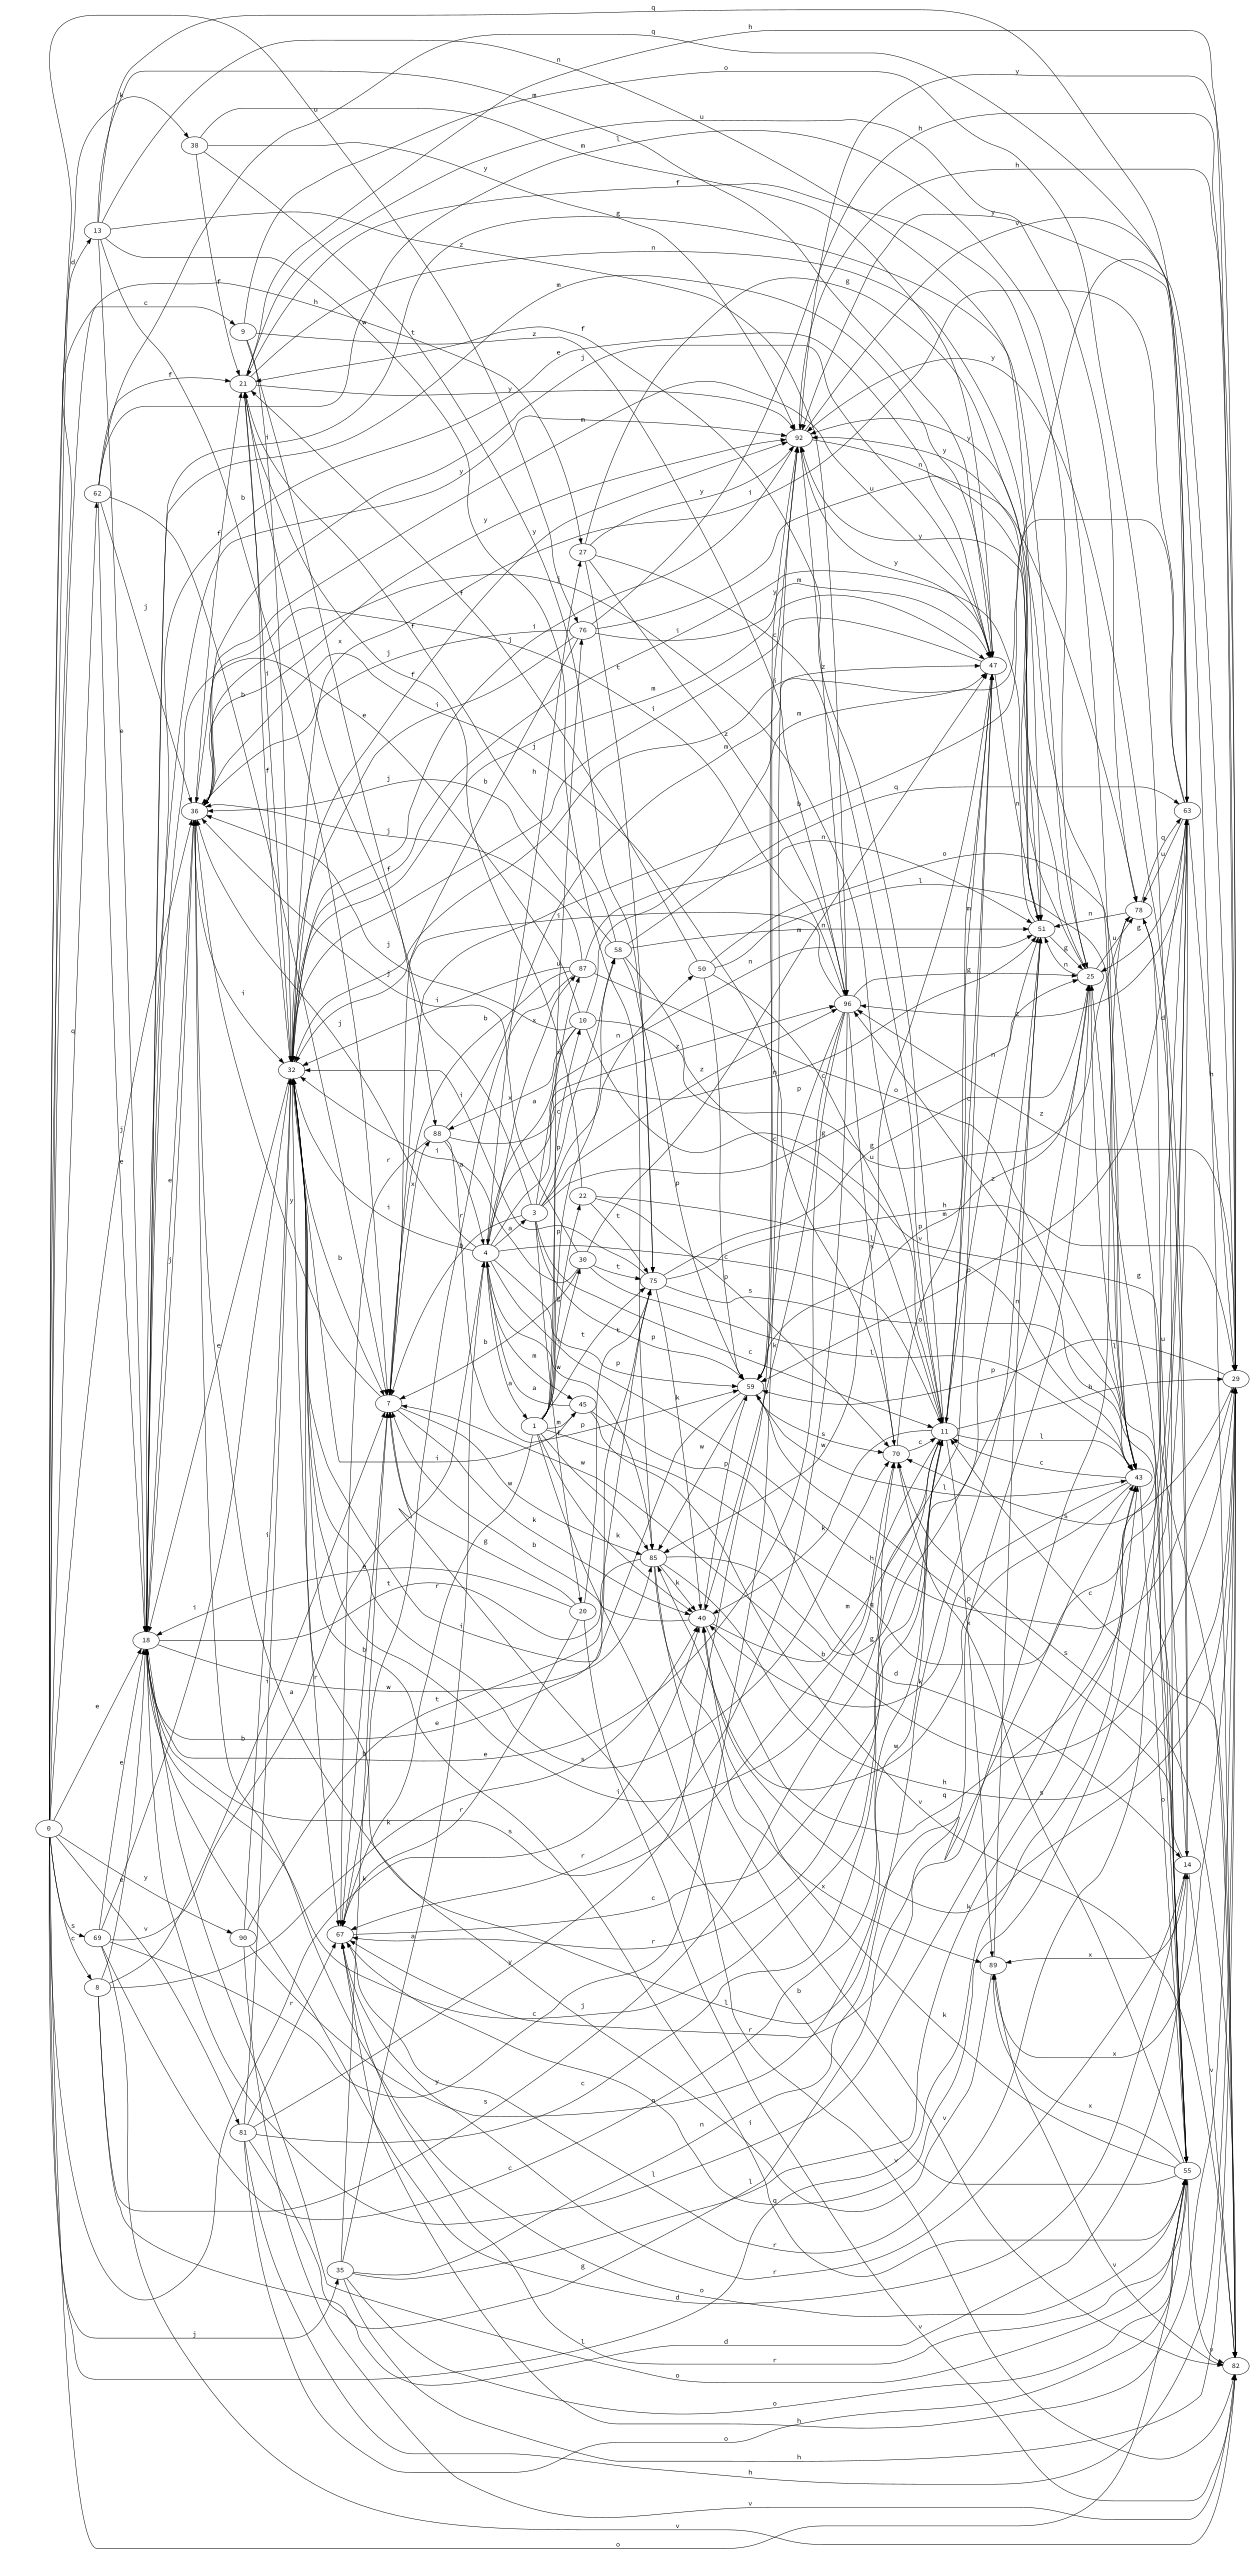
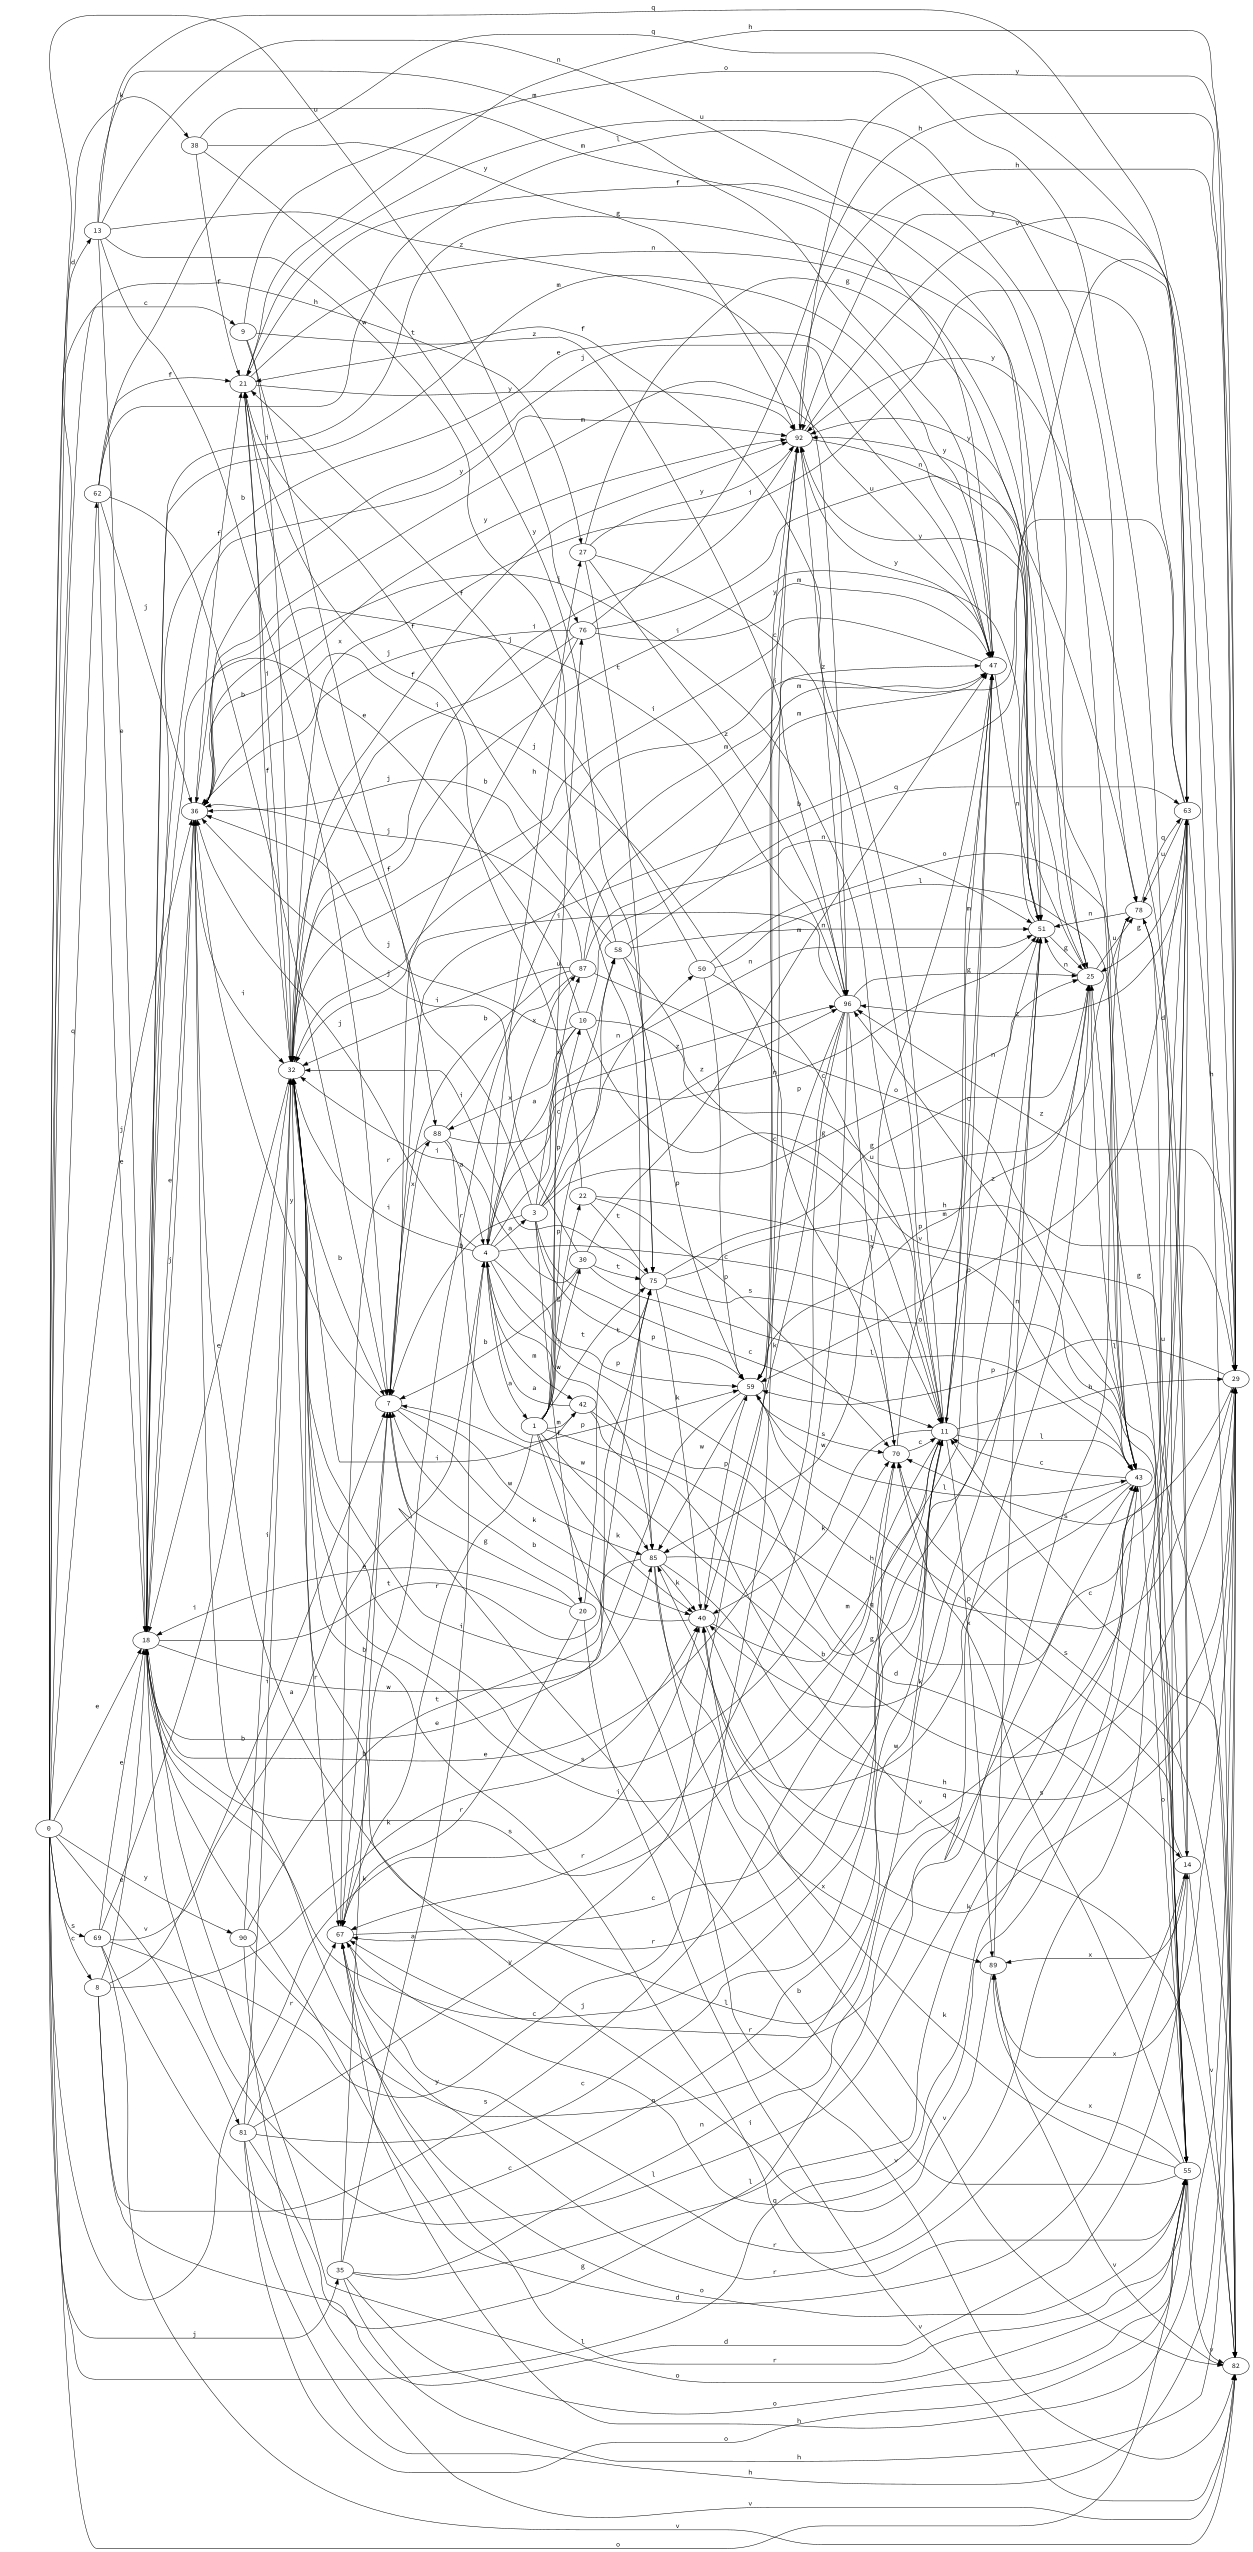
(546, 737) -> (751, 761)
(583, 1405) -> (583, 1405)
